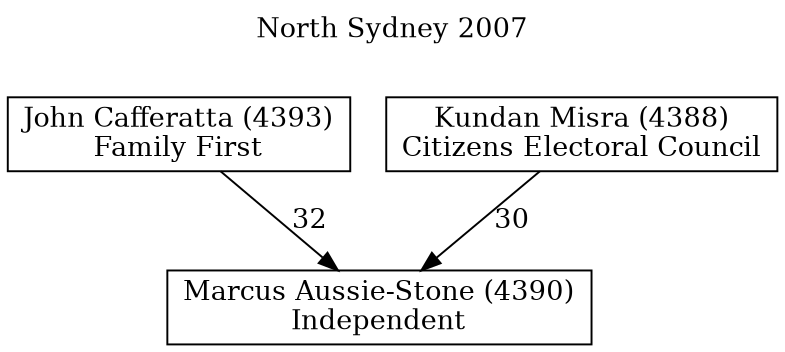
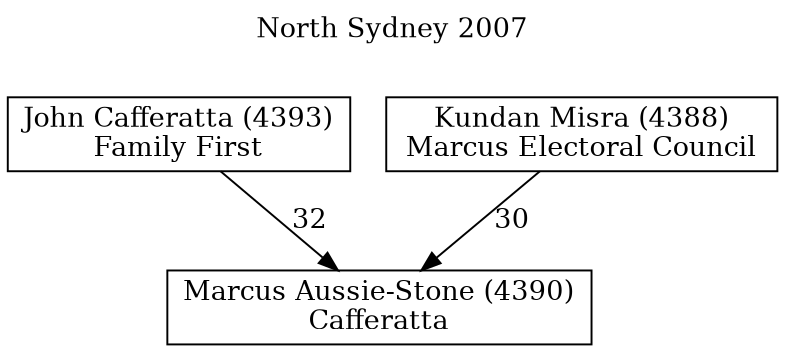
(582, 134) -> (582, 134)
(379, 307) -> (379, 307)
